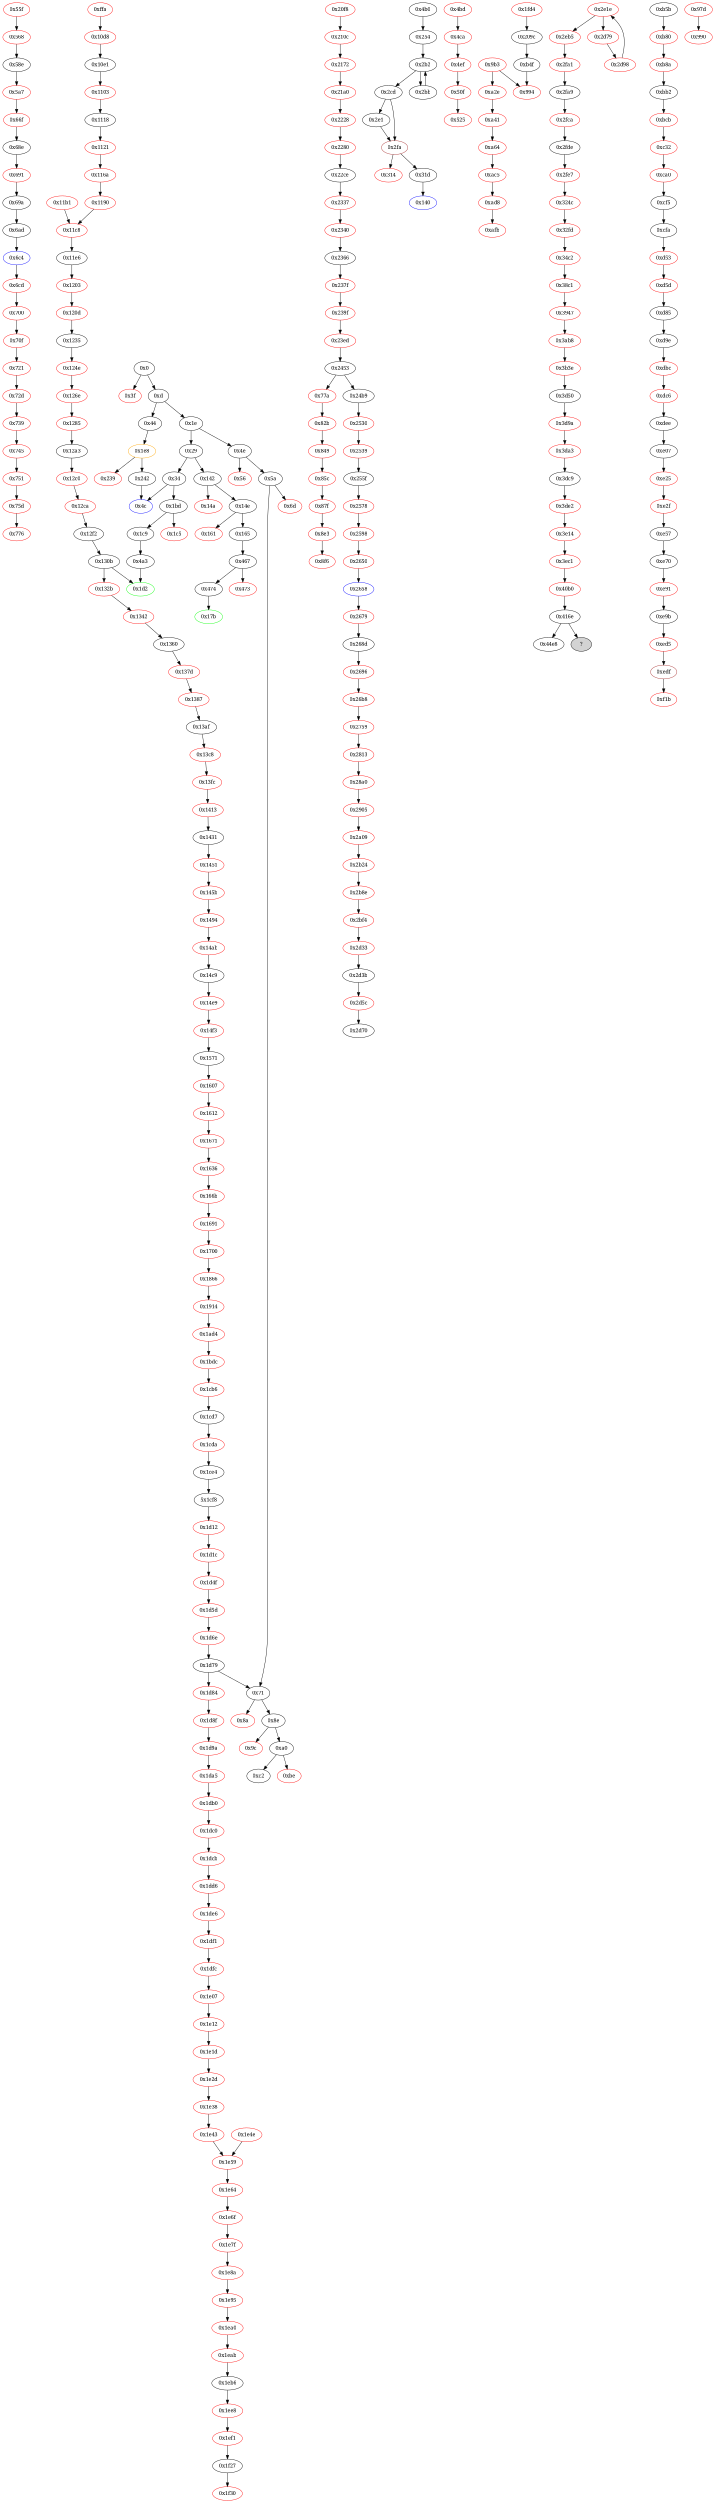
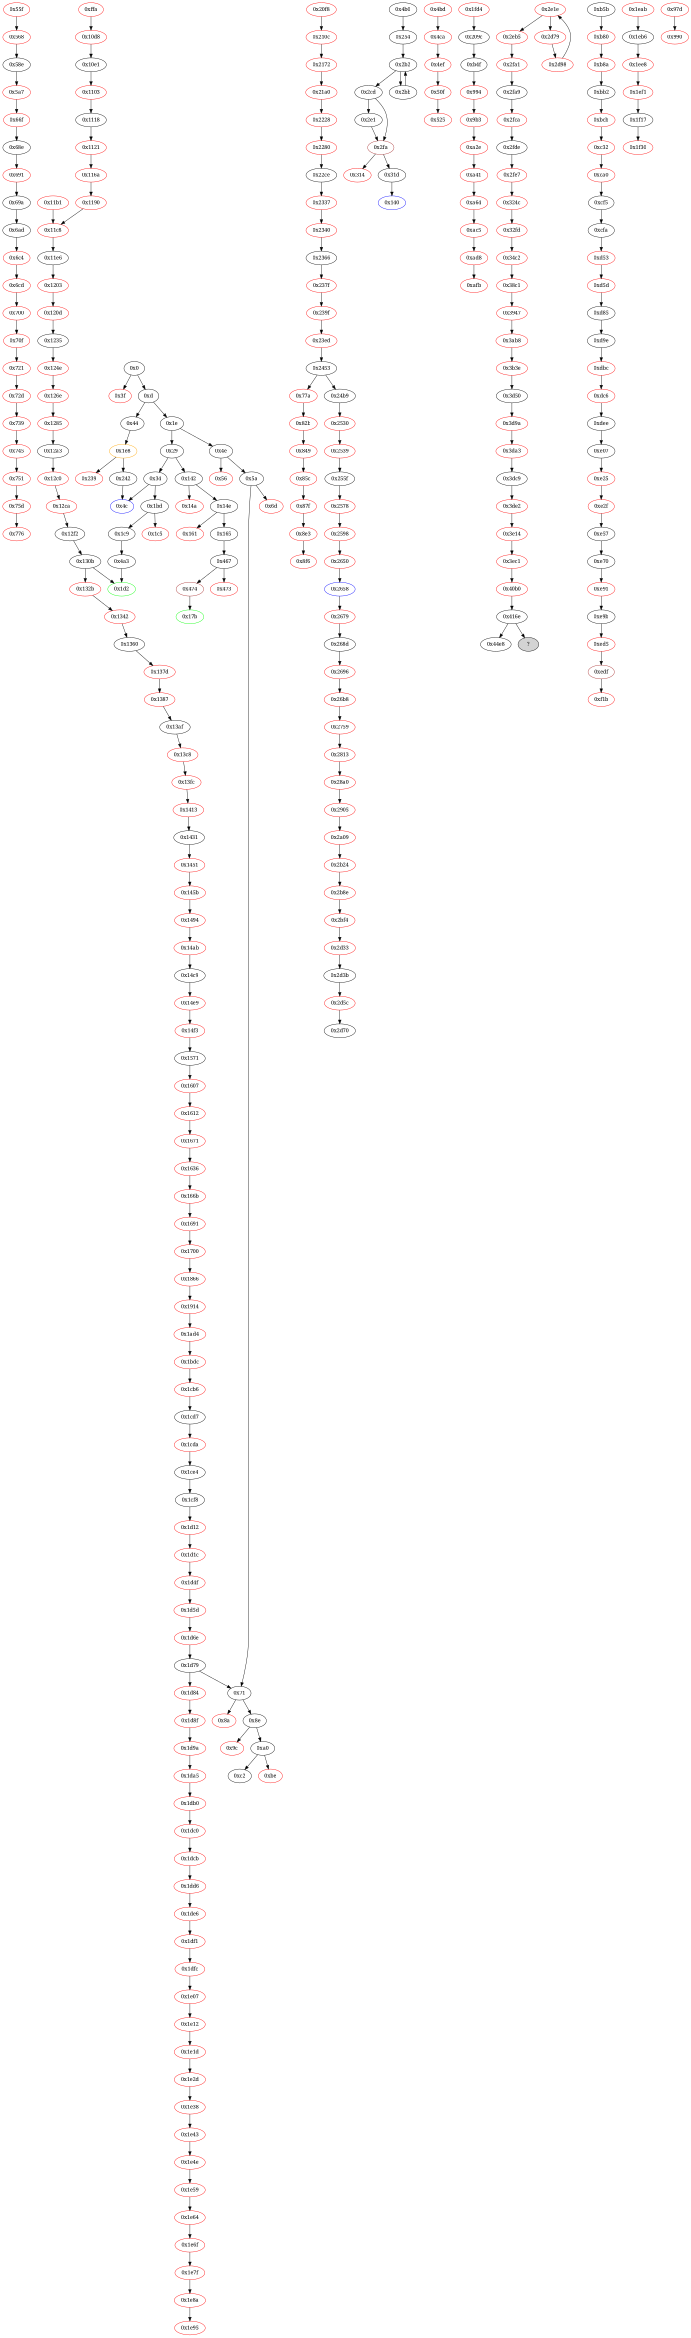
(508, 77) -> (474, 104)
(17, 258) -> (17, 258)
(209, 589) -> (190, 589)
(209, 1500) -> (190, 1500)
(217, 2147) -> (190, 2147)
(227, 2328) -> none
(227, 2466) -> (638, 120)
